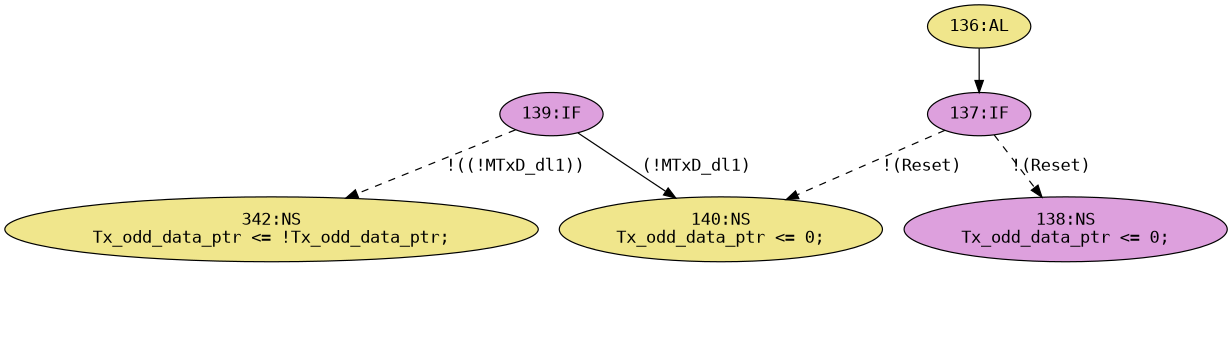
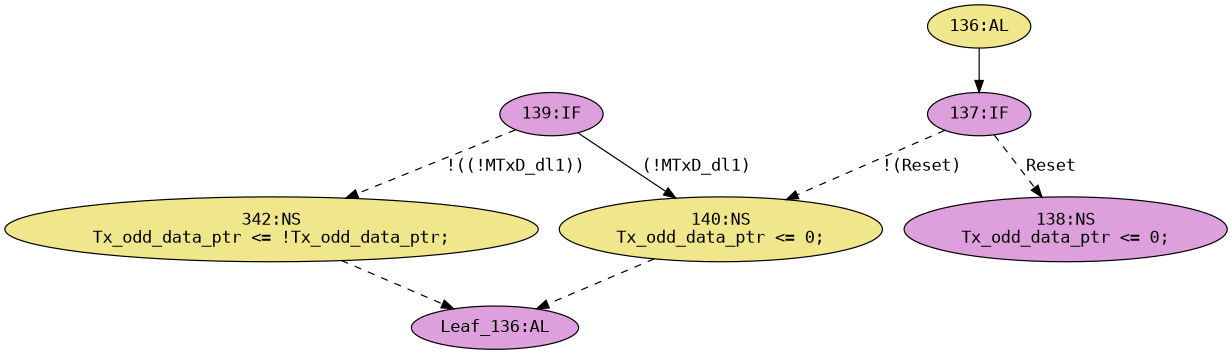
(1051, 166) -> (1051, 166)
none -> (495, 328)
